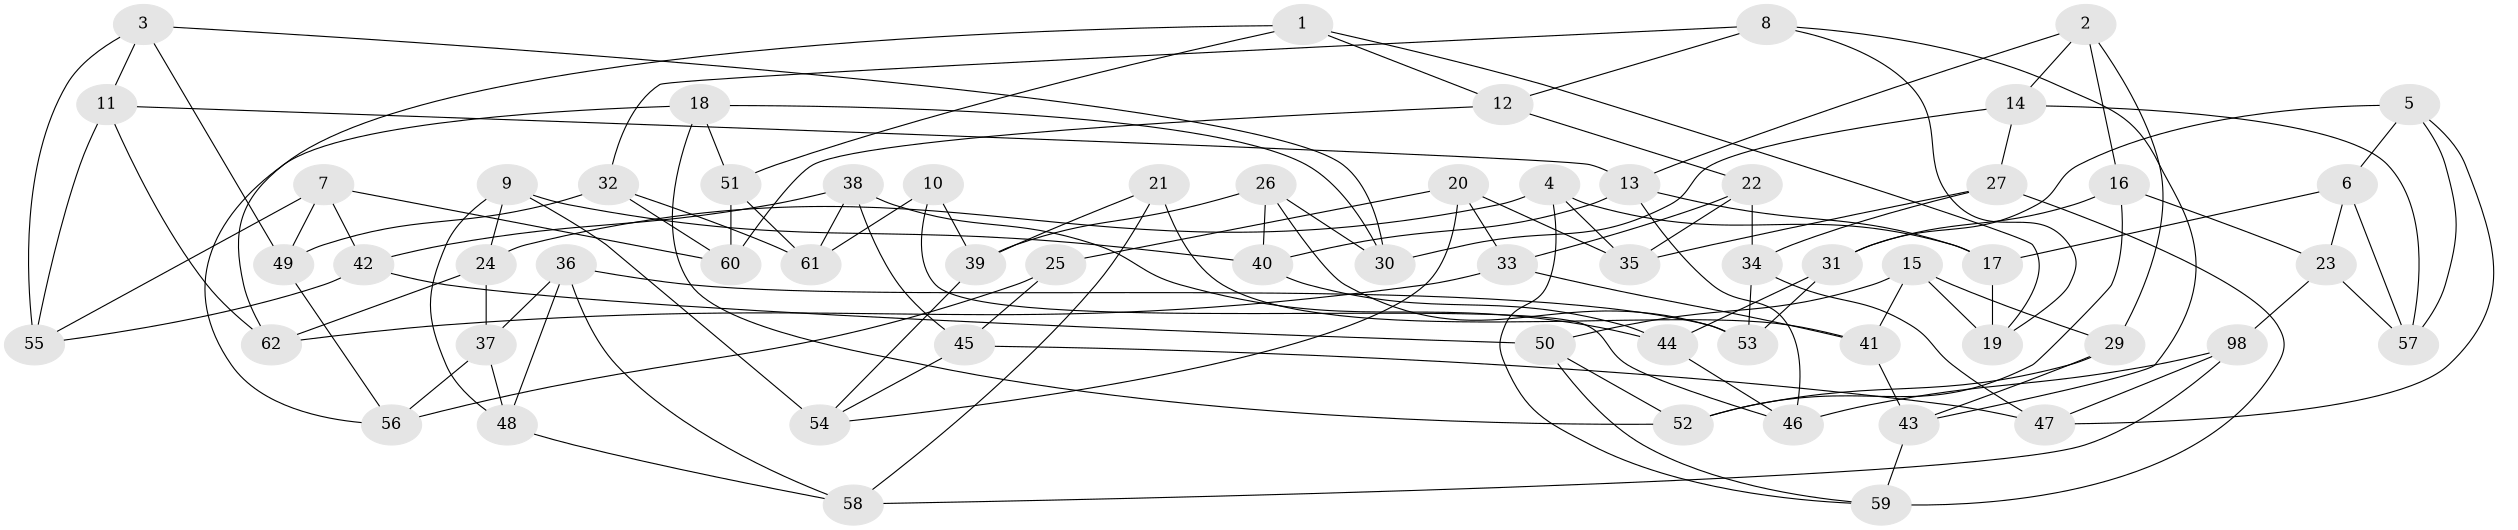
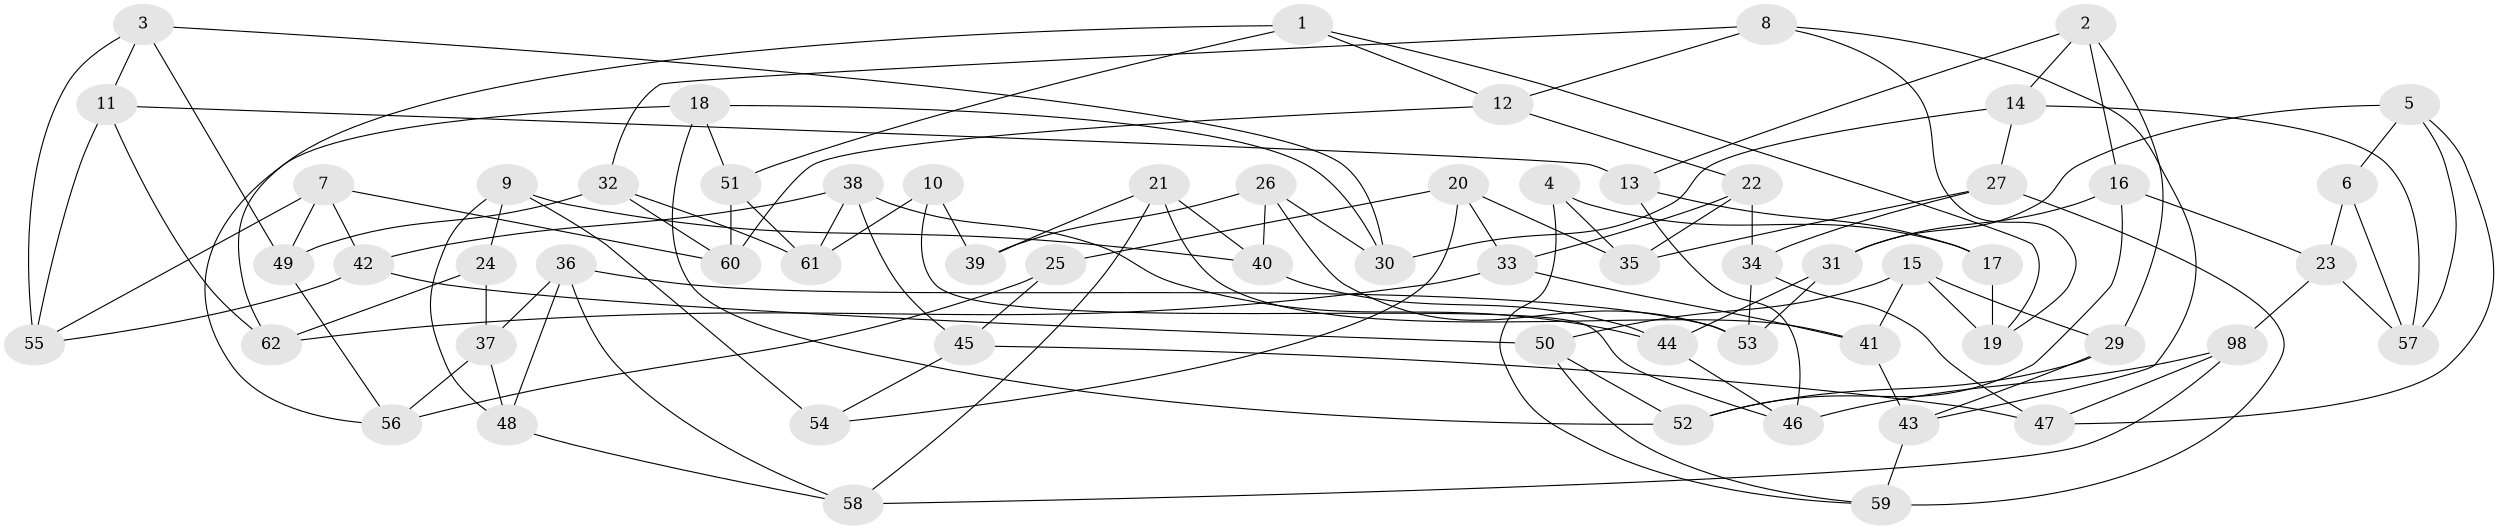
(1016, 218) -> none
(2170, 225) -> none
(1442, 231) -> (1211, 225)
(898, 345) -> none
